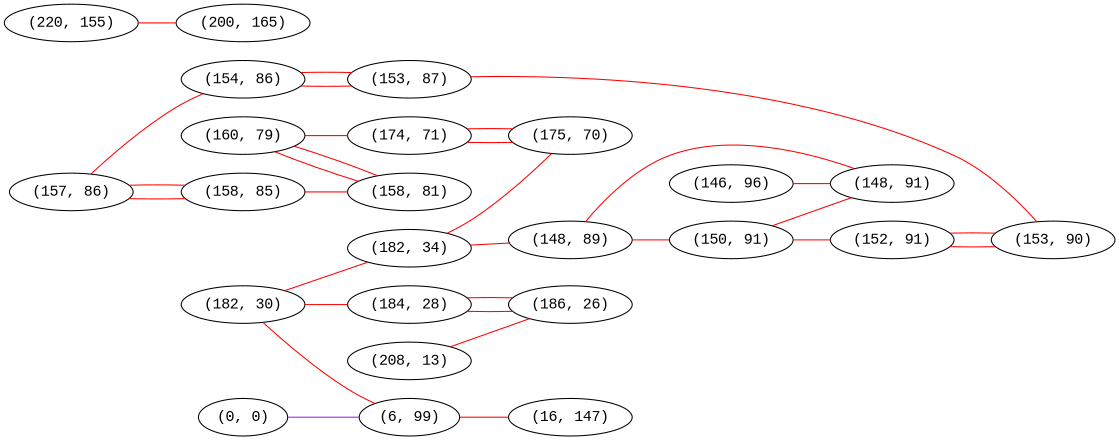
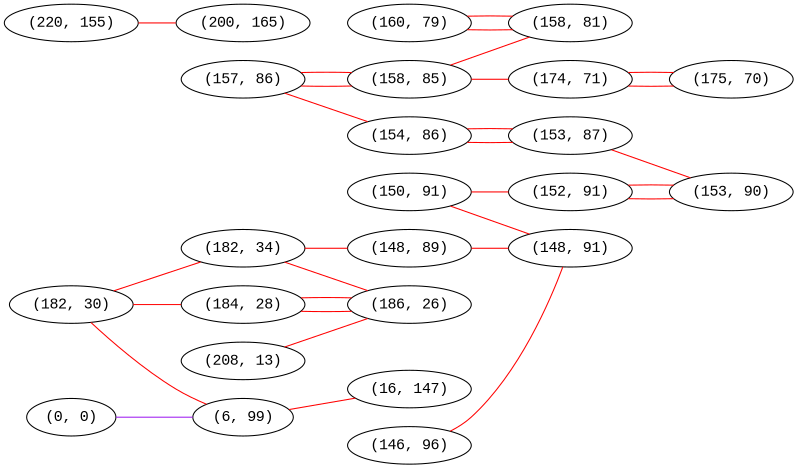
(326, 136) -> (490, 79)
(502, 198) -> (326, 276)
(651, 240) -> none
